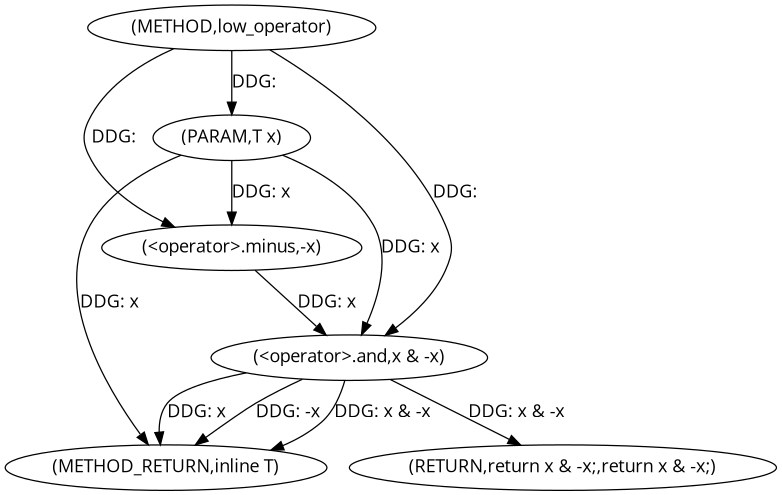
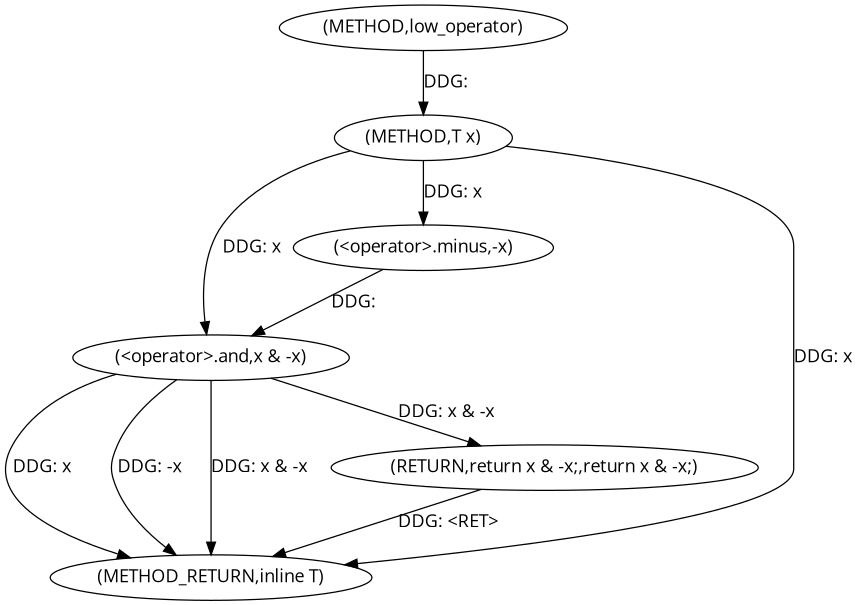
(85, 132) -> none
(232, 138) -> (423, 138)
(413, 170) -> none
(327, 303) -> (356, 303)
none -> (383, 521)
